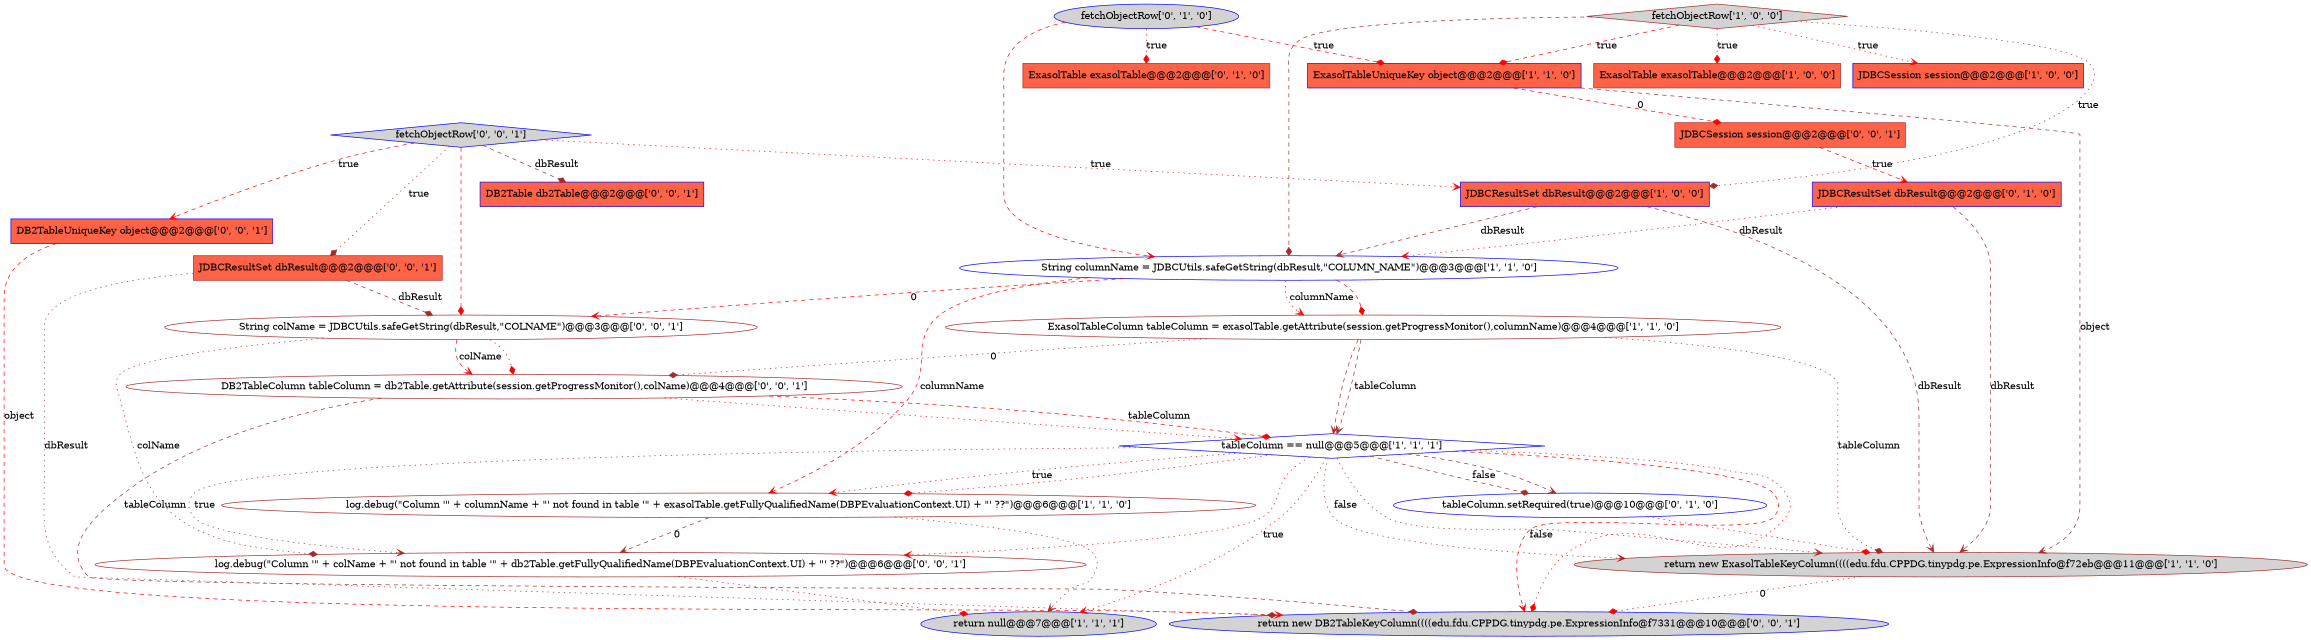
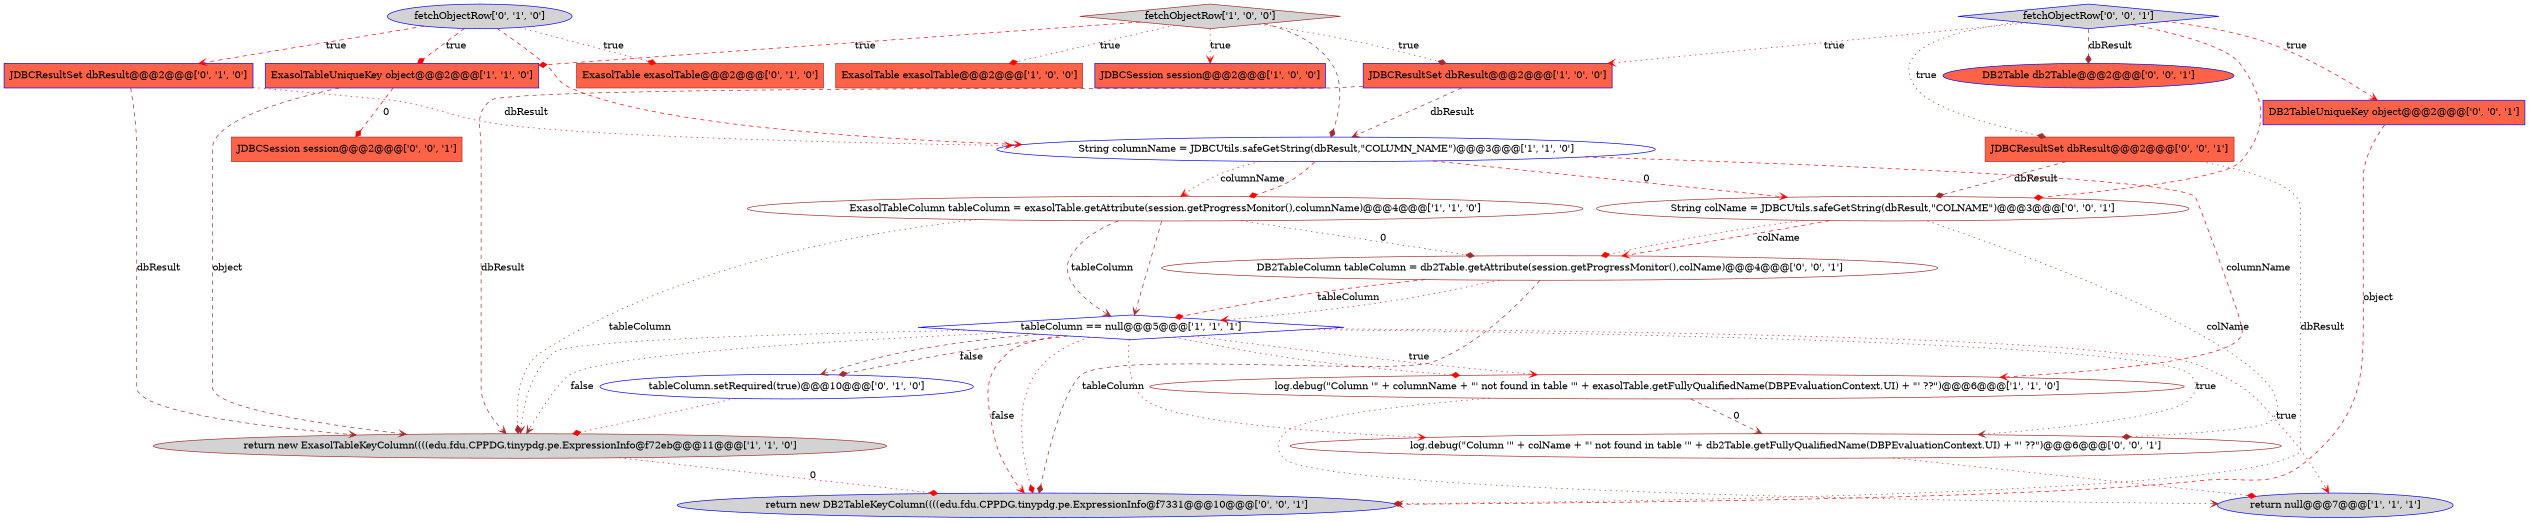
(1860, 163) -> (315, 44)
(592, 194) -> (2088, 76)
